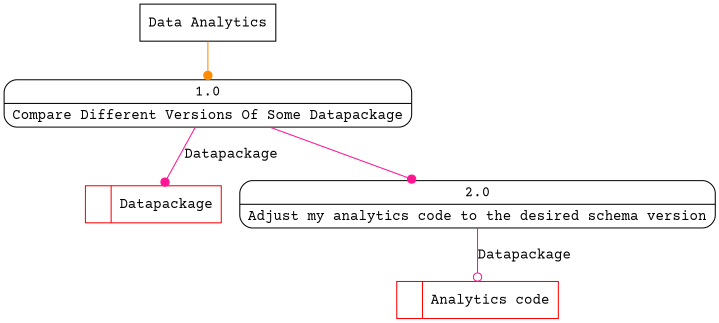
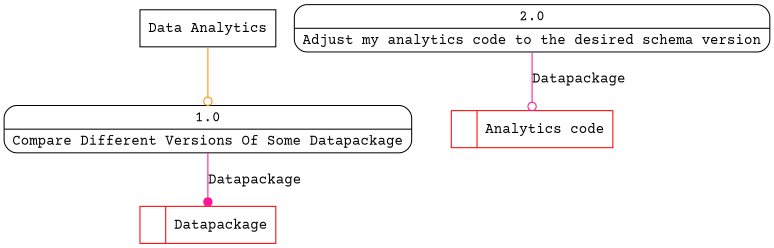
(208, 56) -> (208, 72)
(339, 152) -> none
